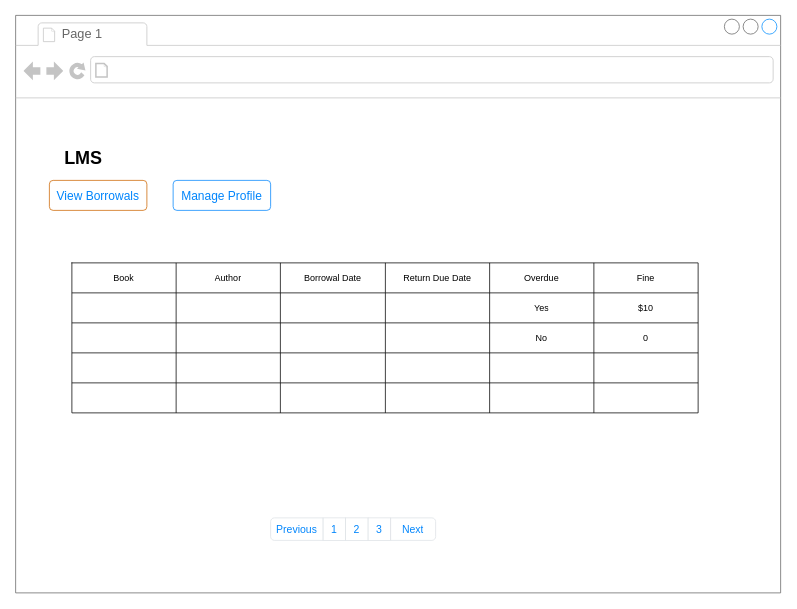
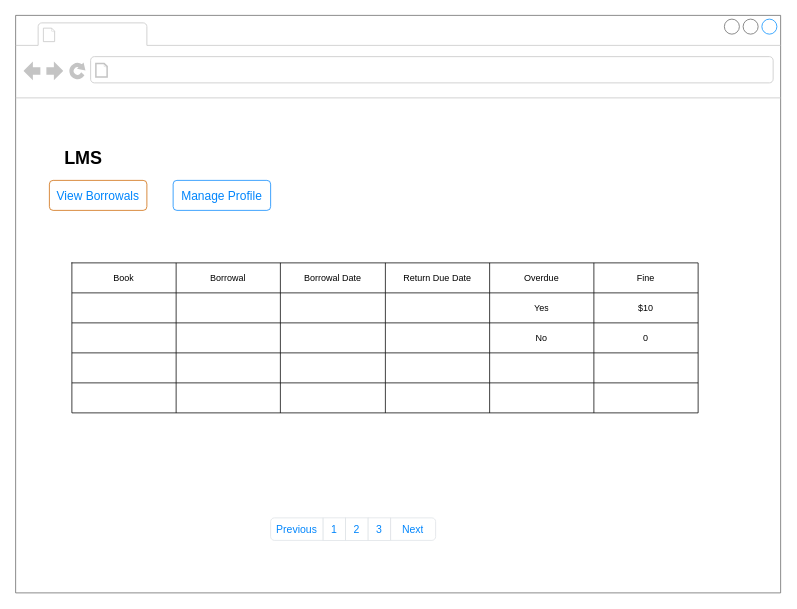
(102, 34) -> none
(228, 278) -> (228, 278)
